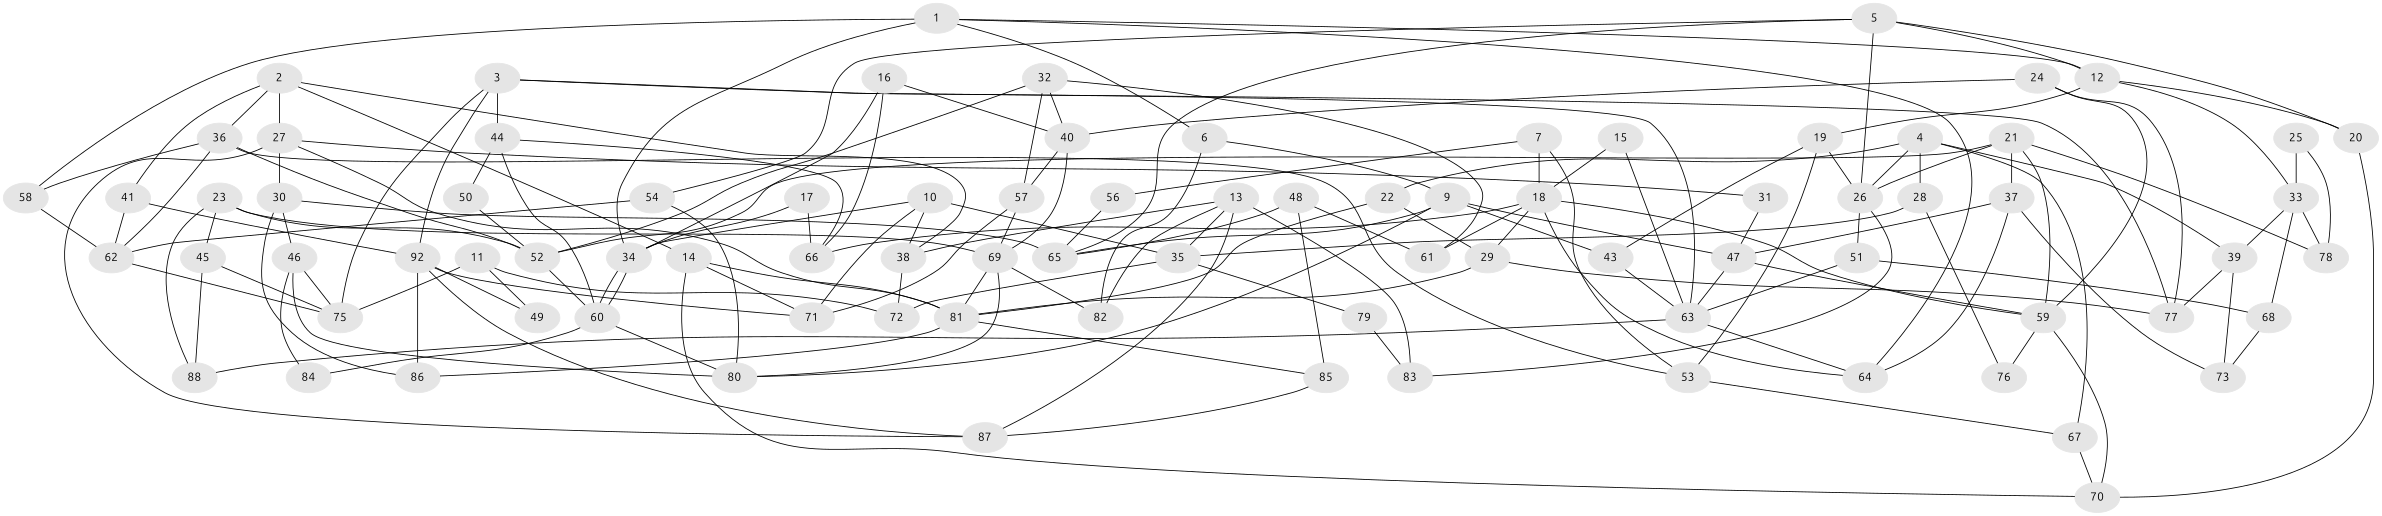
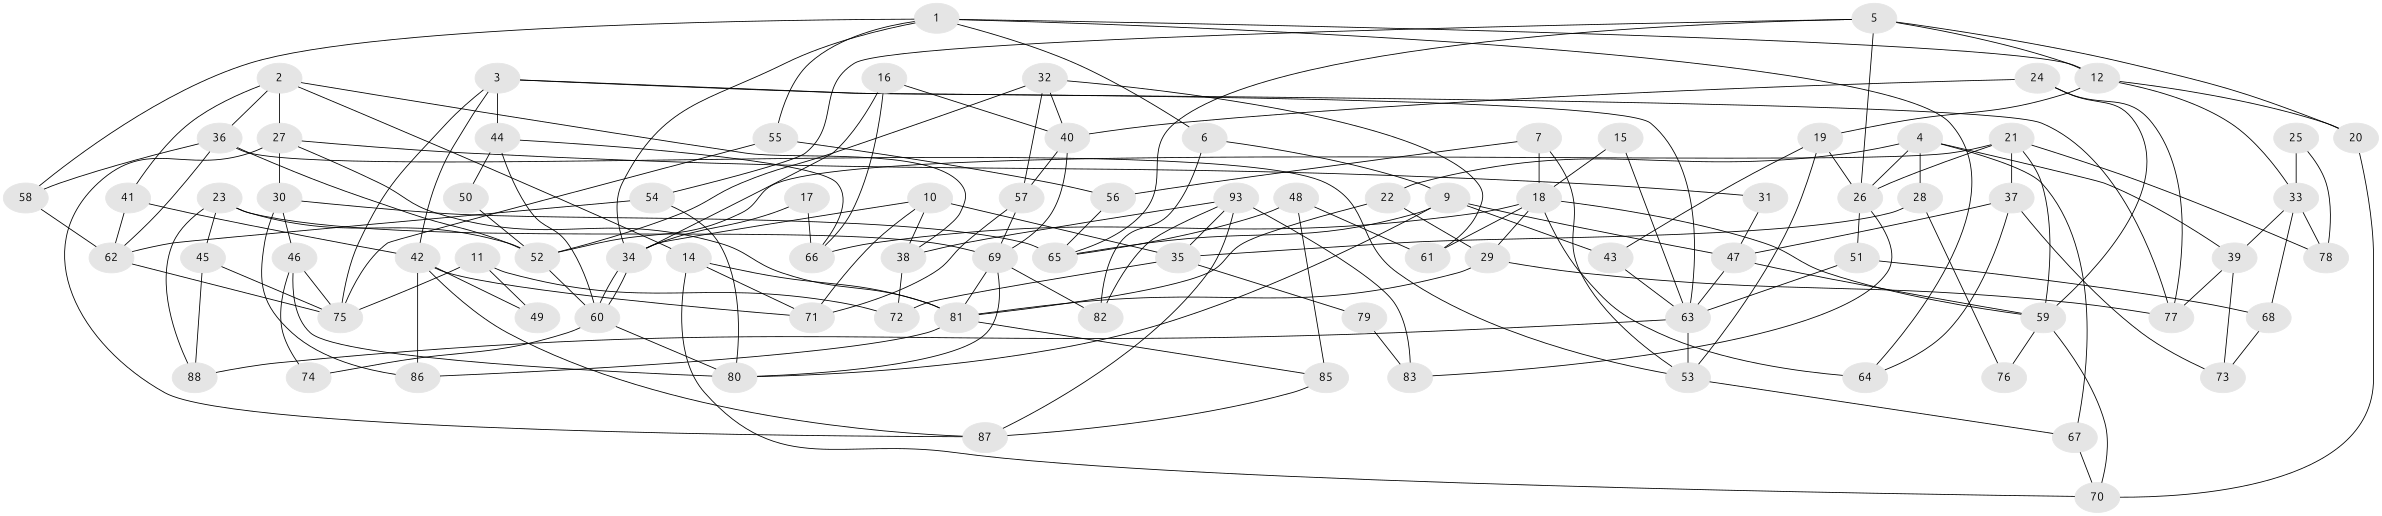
none -> (775, 138)
(1236, 198) -> (1236, 198)
(418, 258) -> (418, 258)
(1777, 348) -> (1688, 354)
(309, 378) -> (309, 378)
